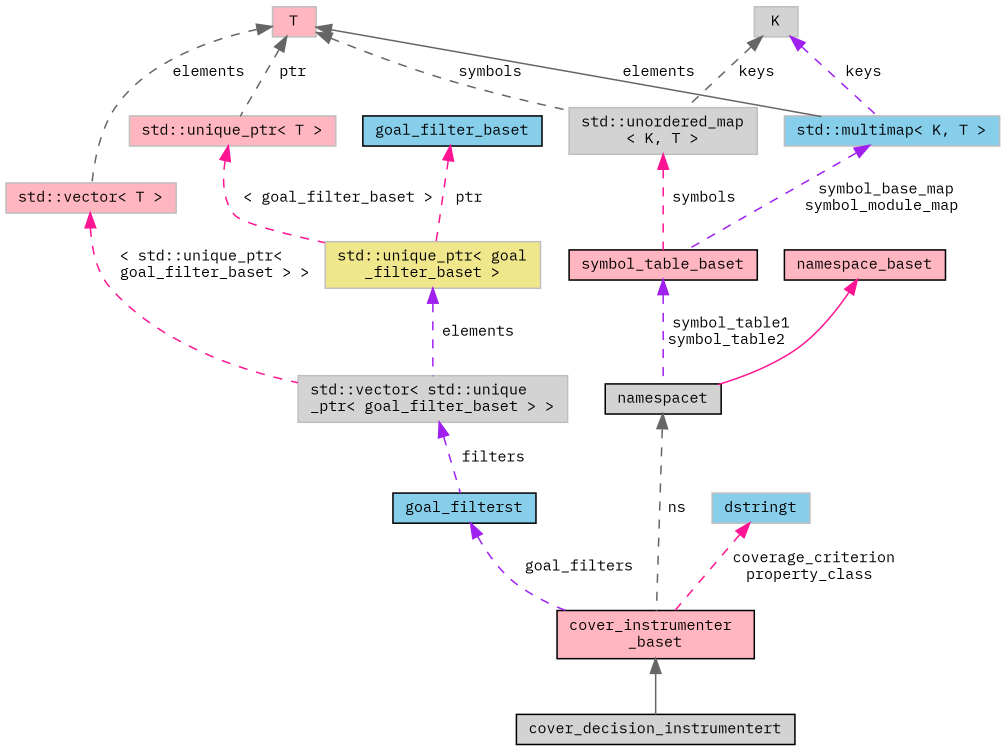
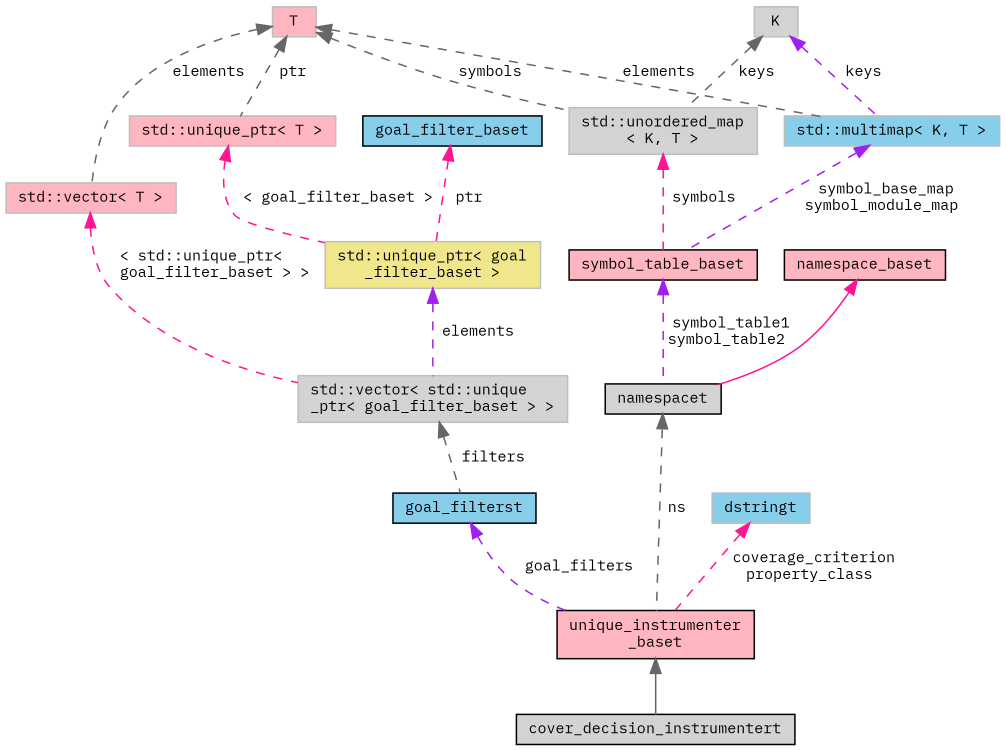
(576, 73) -> (576, 73)
(452, 465) -> (452, 465)
(656, 635) -> (656, 635)
